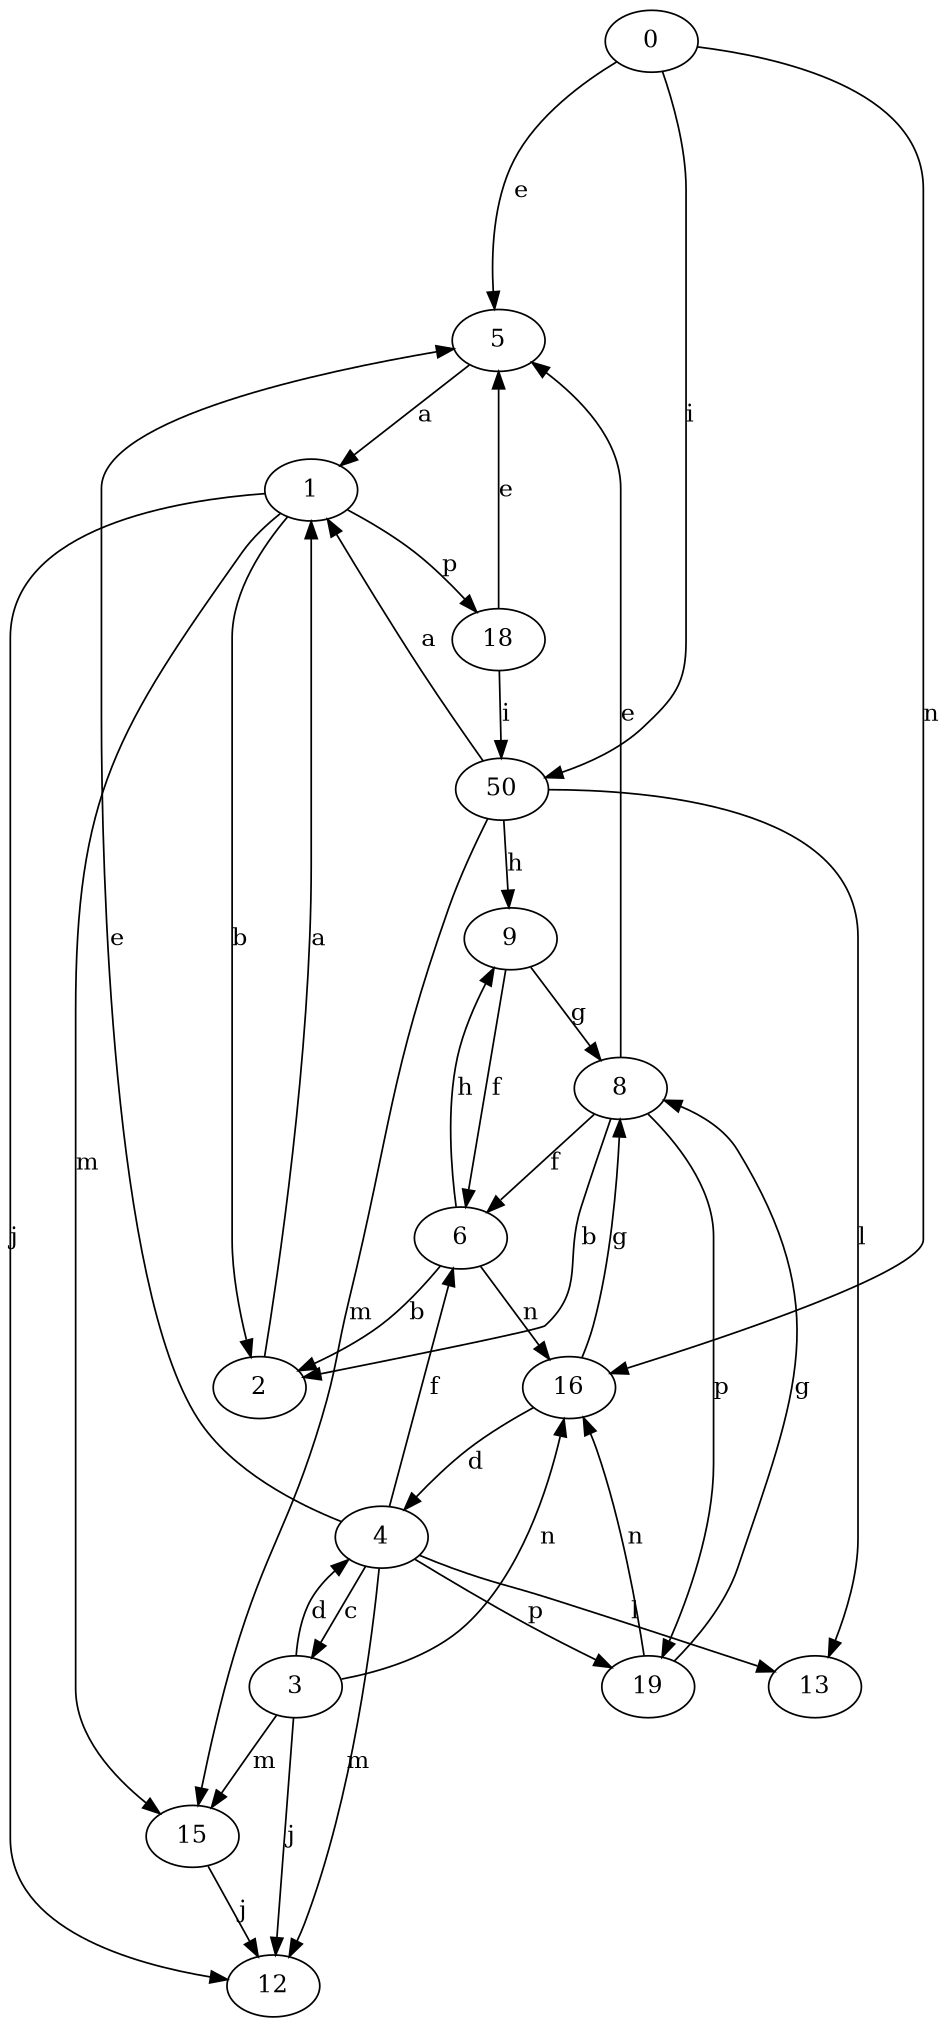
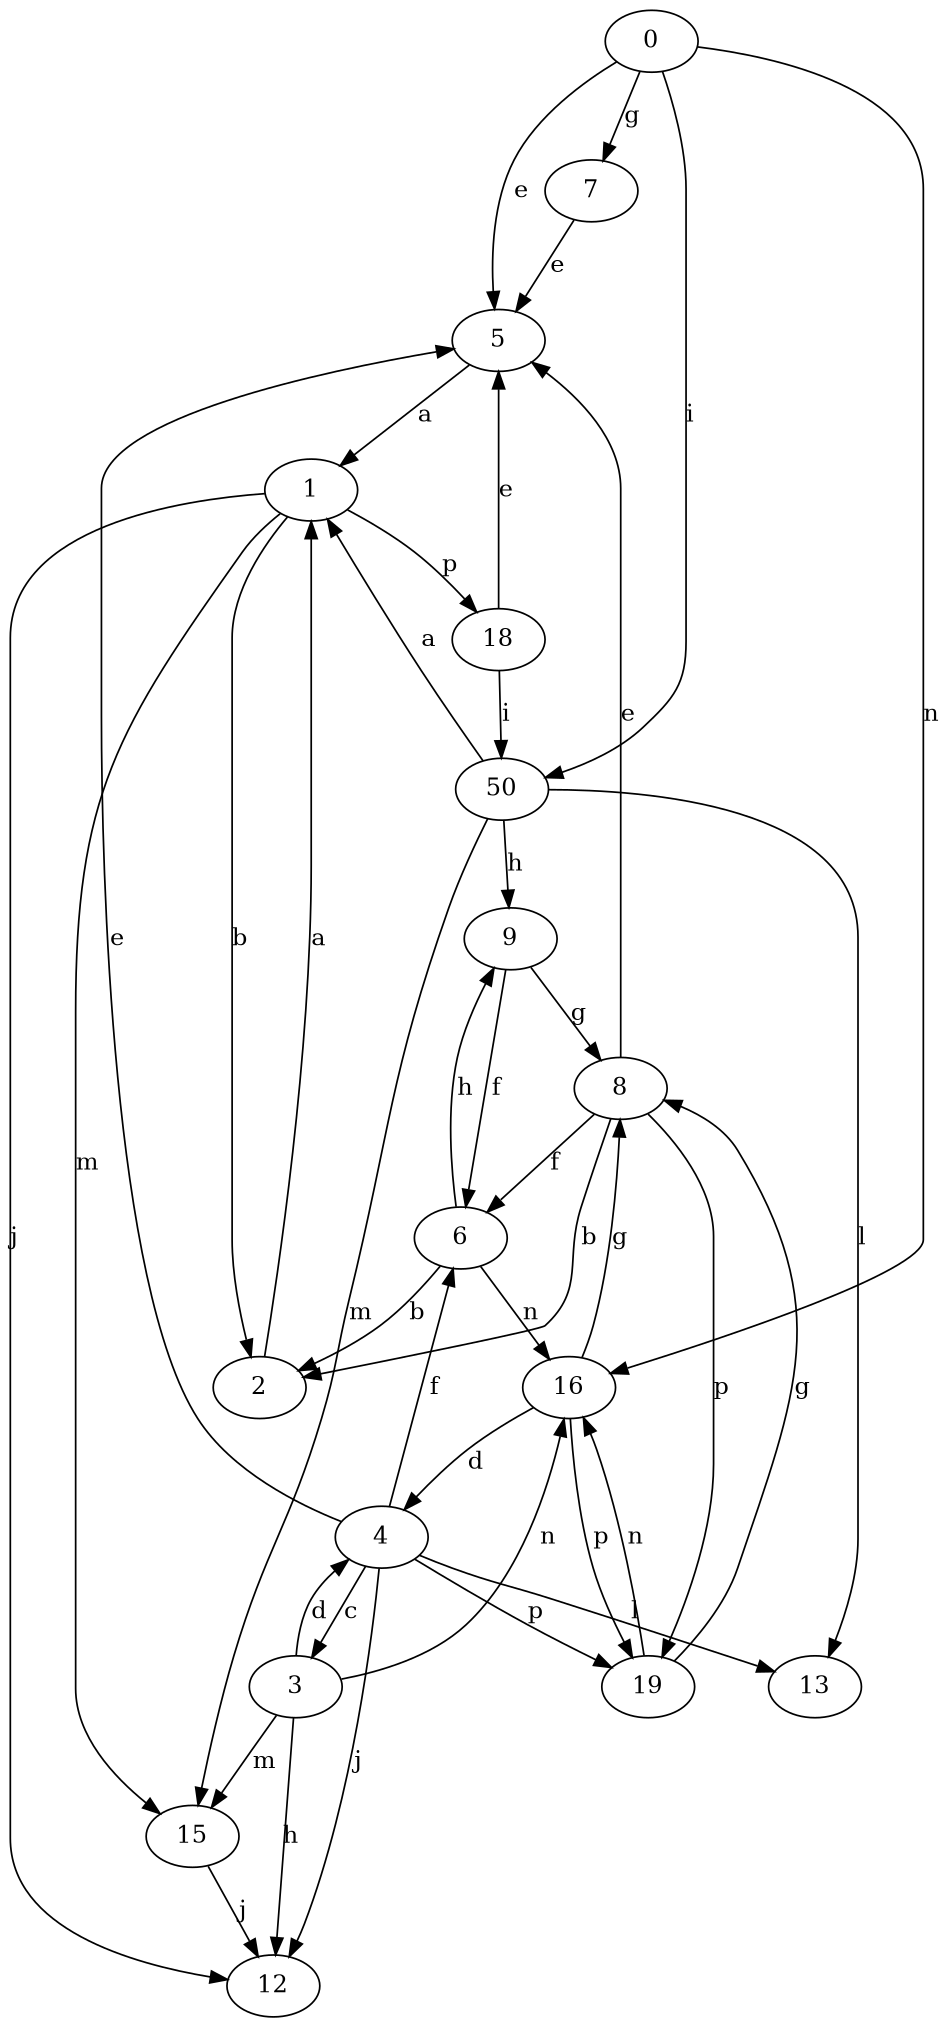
none -> (591, 191)
none -> (585, 1534)
(359, 1762) -> (359, 1762)
(291, 1836) -> (291, 1836)
